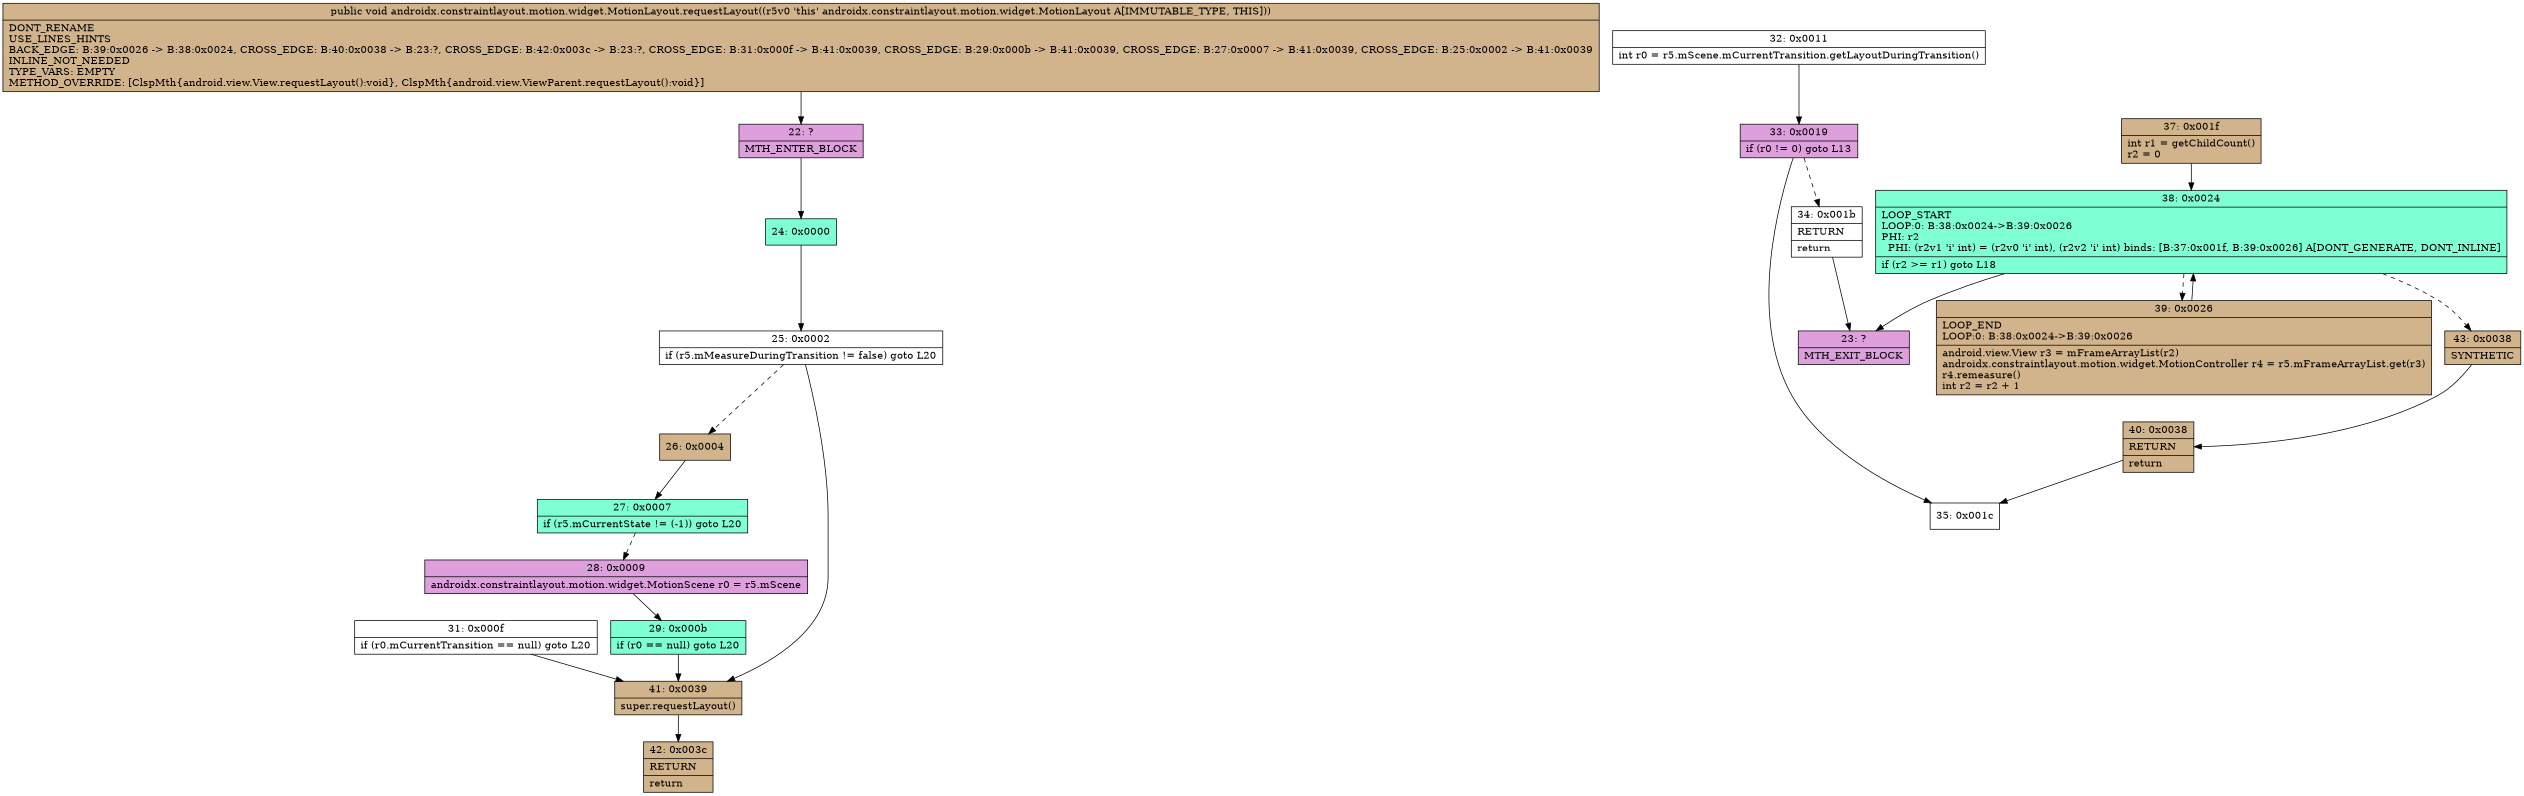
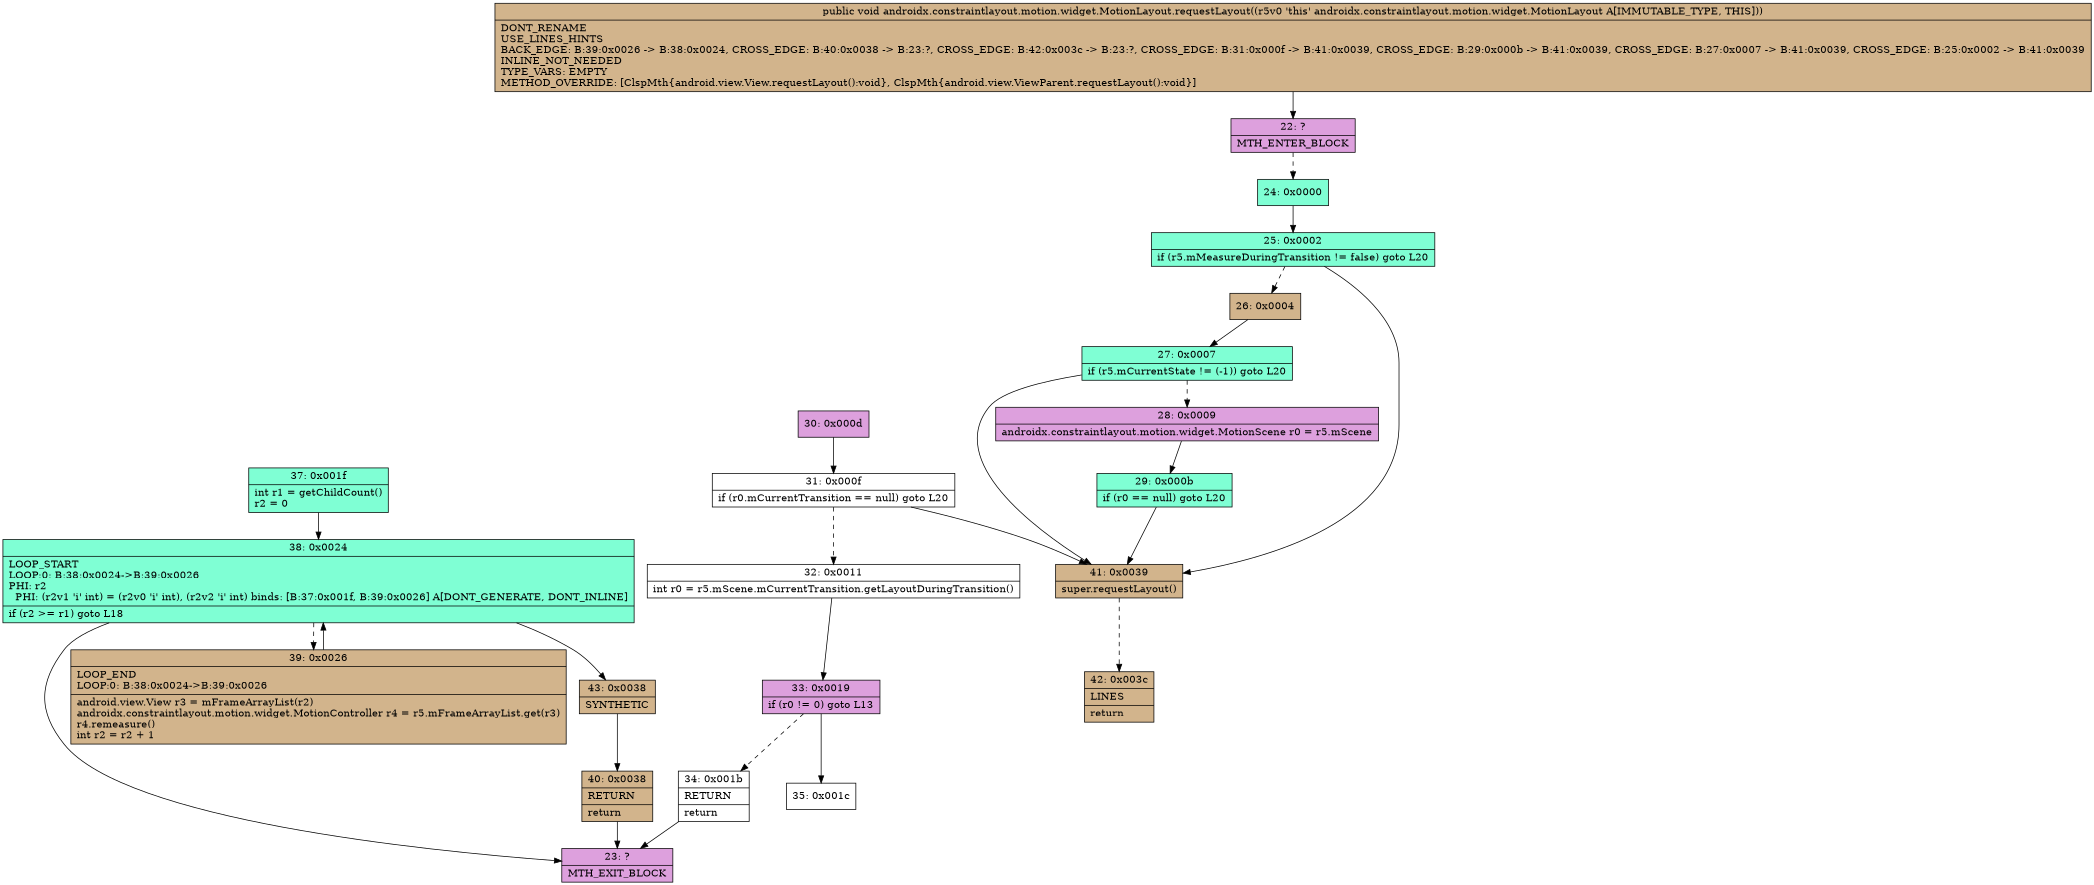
(2191, 141) -> (319, 490)
(801, 185) -> (1293, 162)
(2428, 294) -> (562, 643)
(801, 348) -> (1293, 249)
none -> (834, 424)
none -> (981, 455)
(2065, 480) -> (617, 831)
none -> (834, 532)
(678, 725) -> (1119, 631)
(673, 767) -> (1108, 697)
